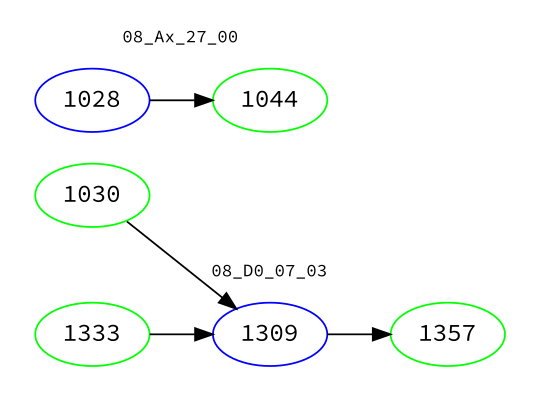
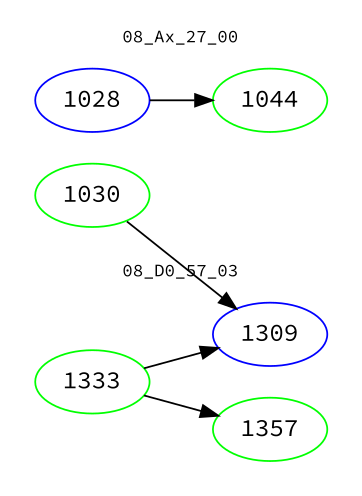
(270, 272) -> (181, 272)
(350, 334) -> (173, 403)
